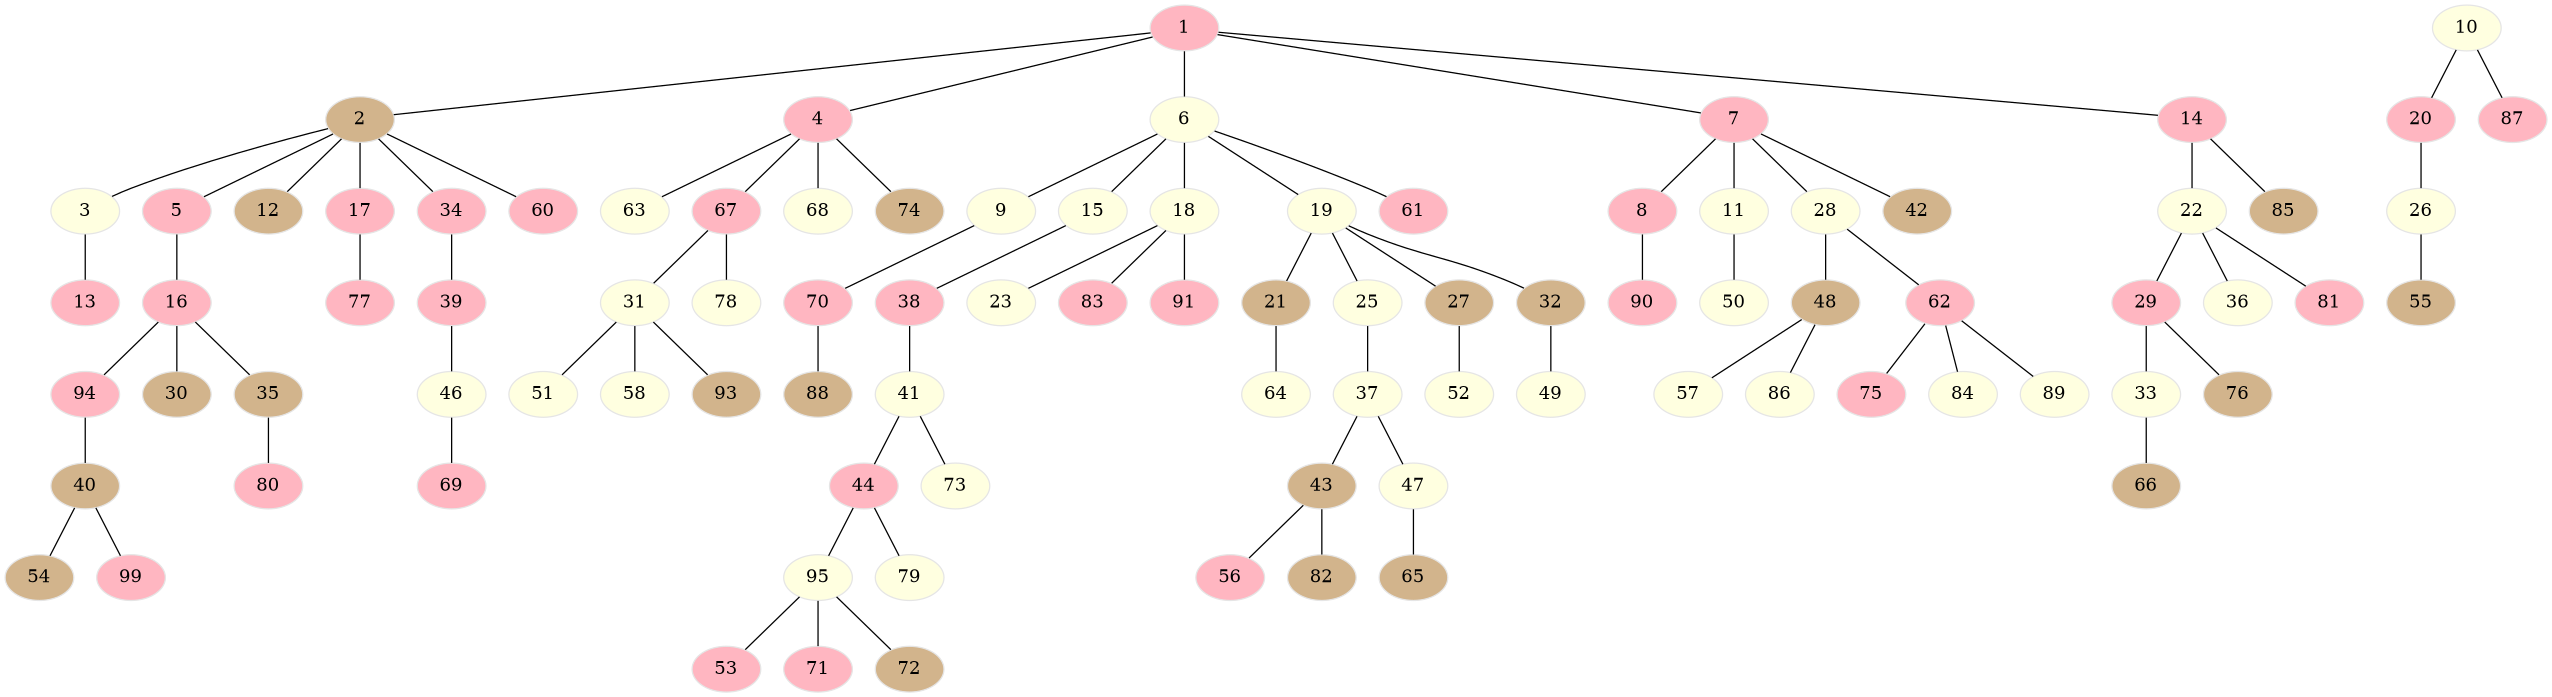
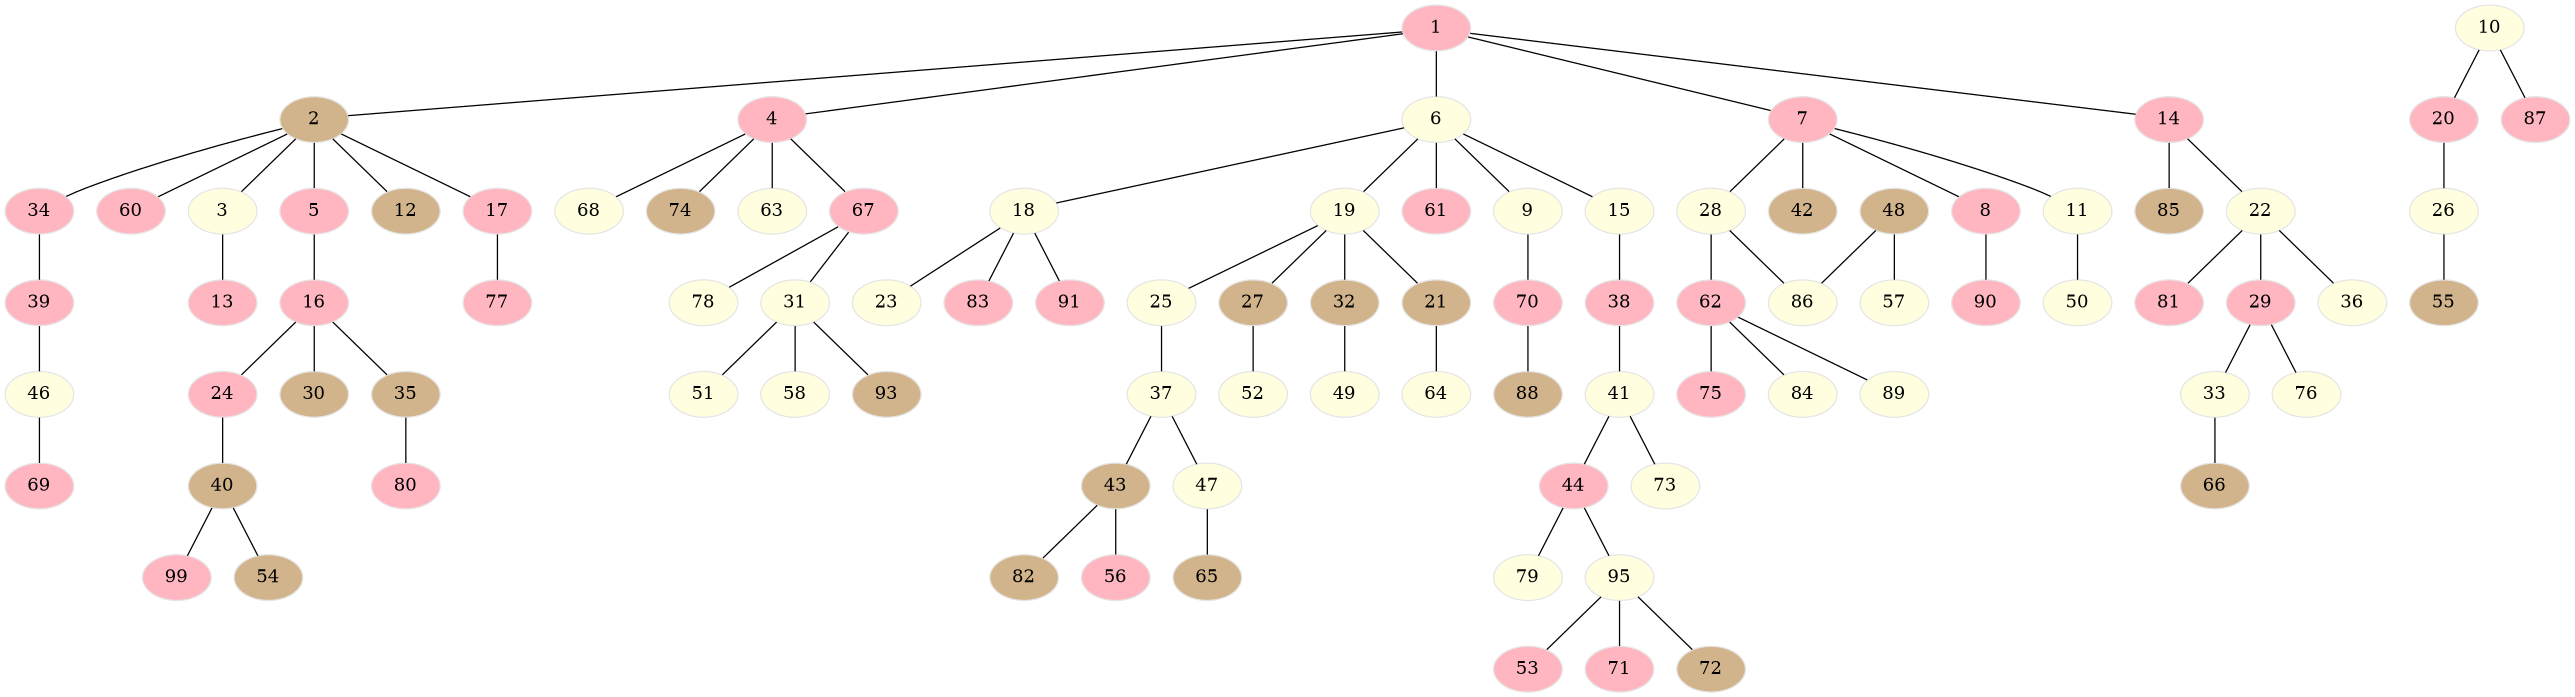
(1826, 257) -> (1757, 257)
(85, 394) -> (223, 394)
(2238, 394) -> (2307, 394)
